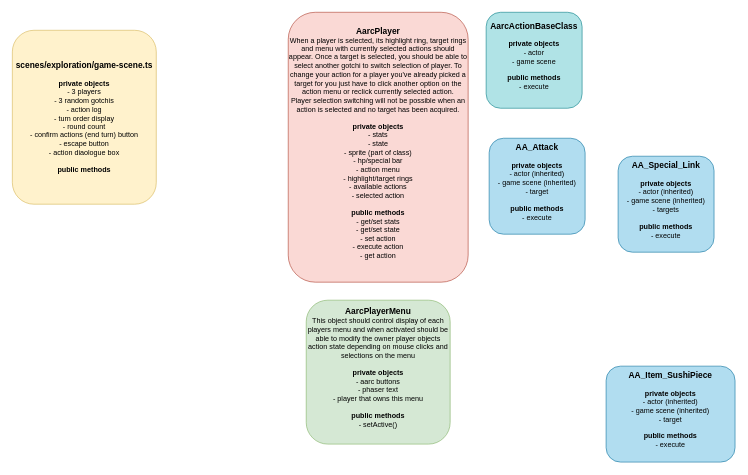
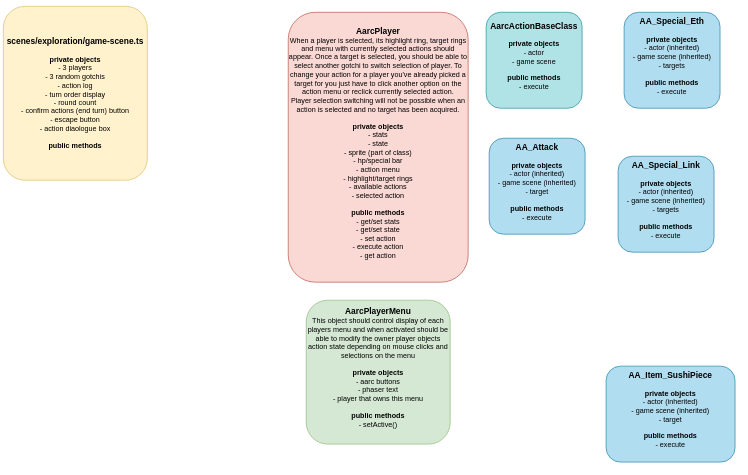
none -> (672, 60)
(84, 117) -> (75, 93)
